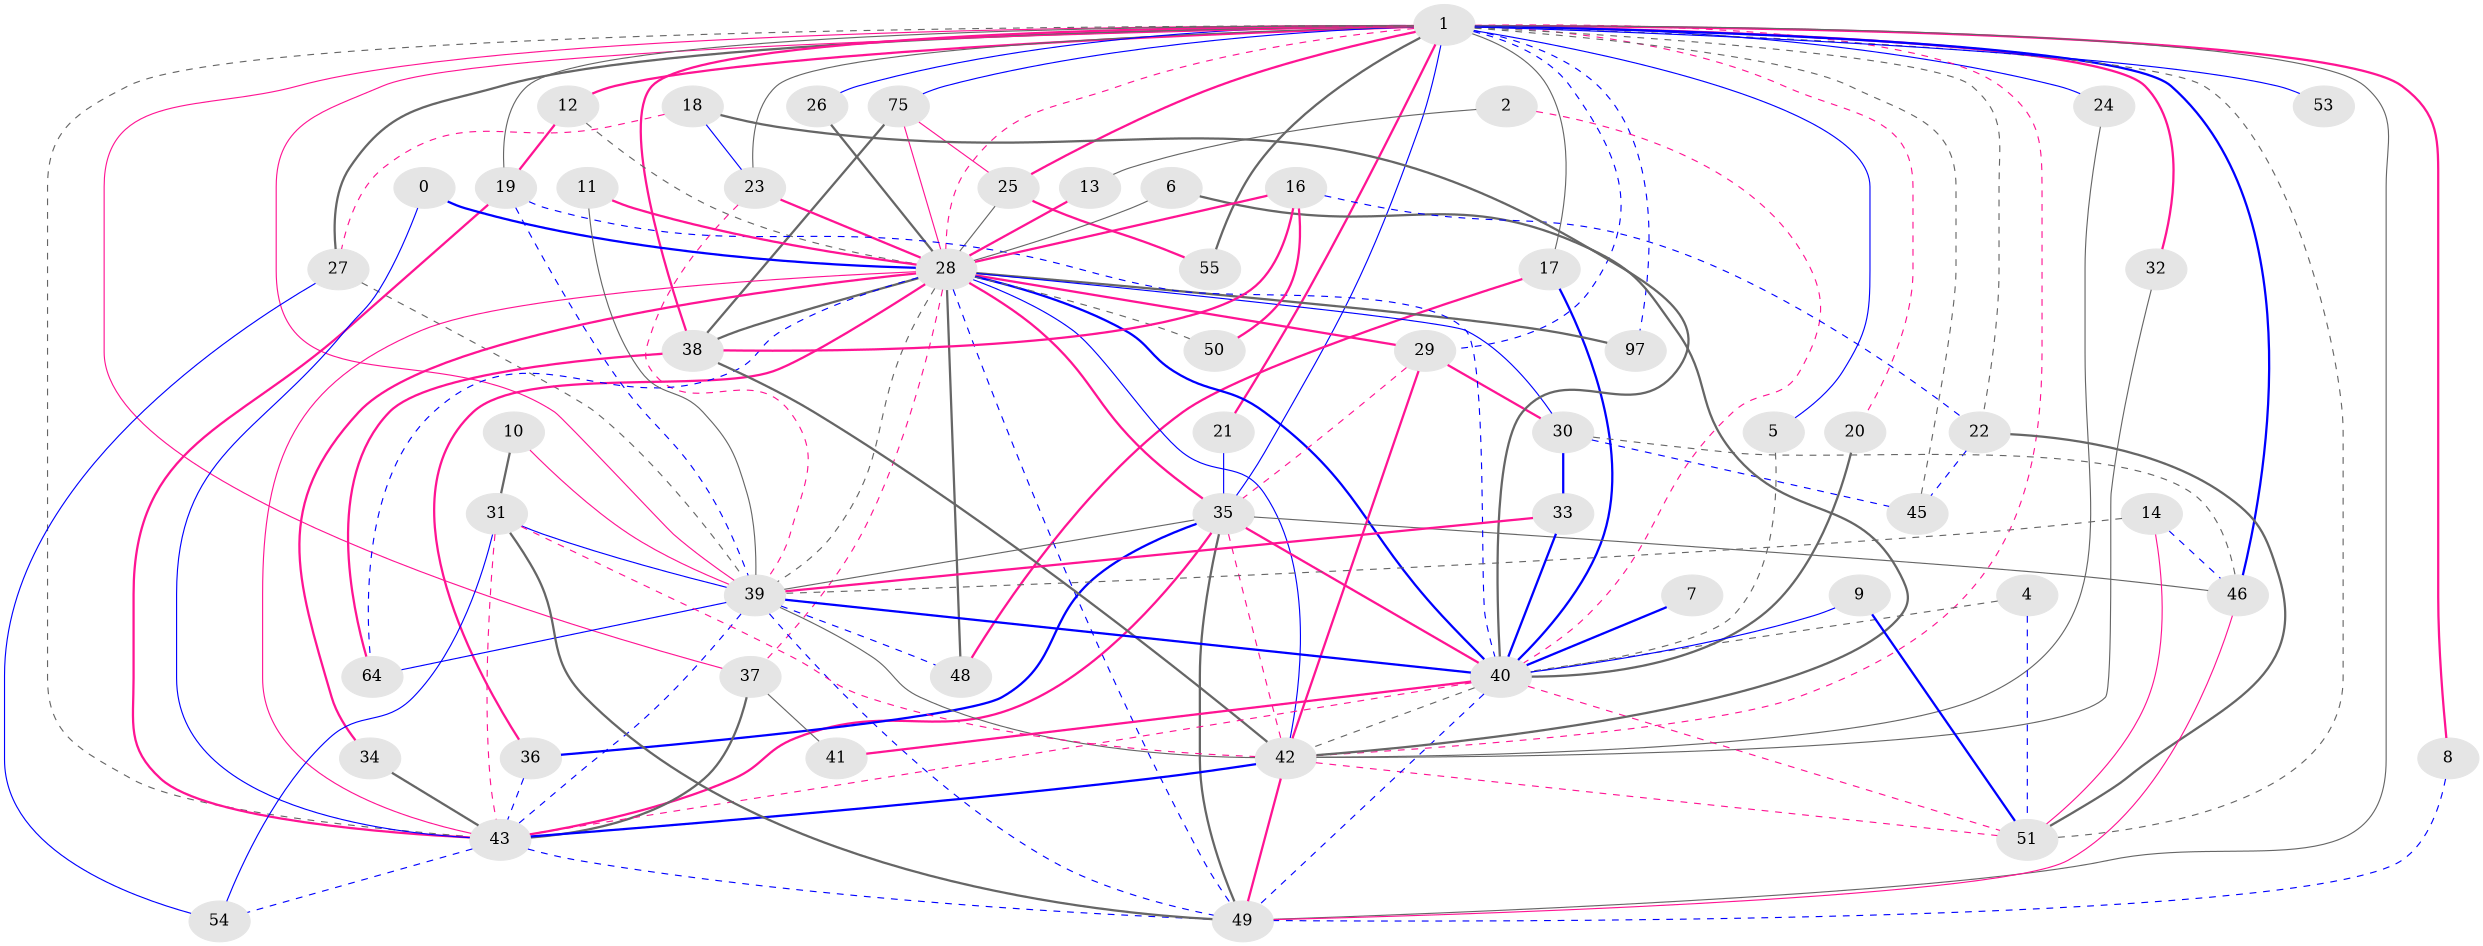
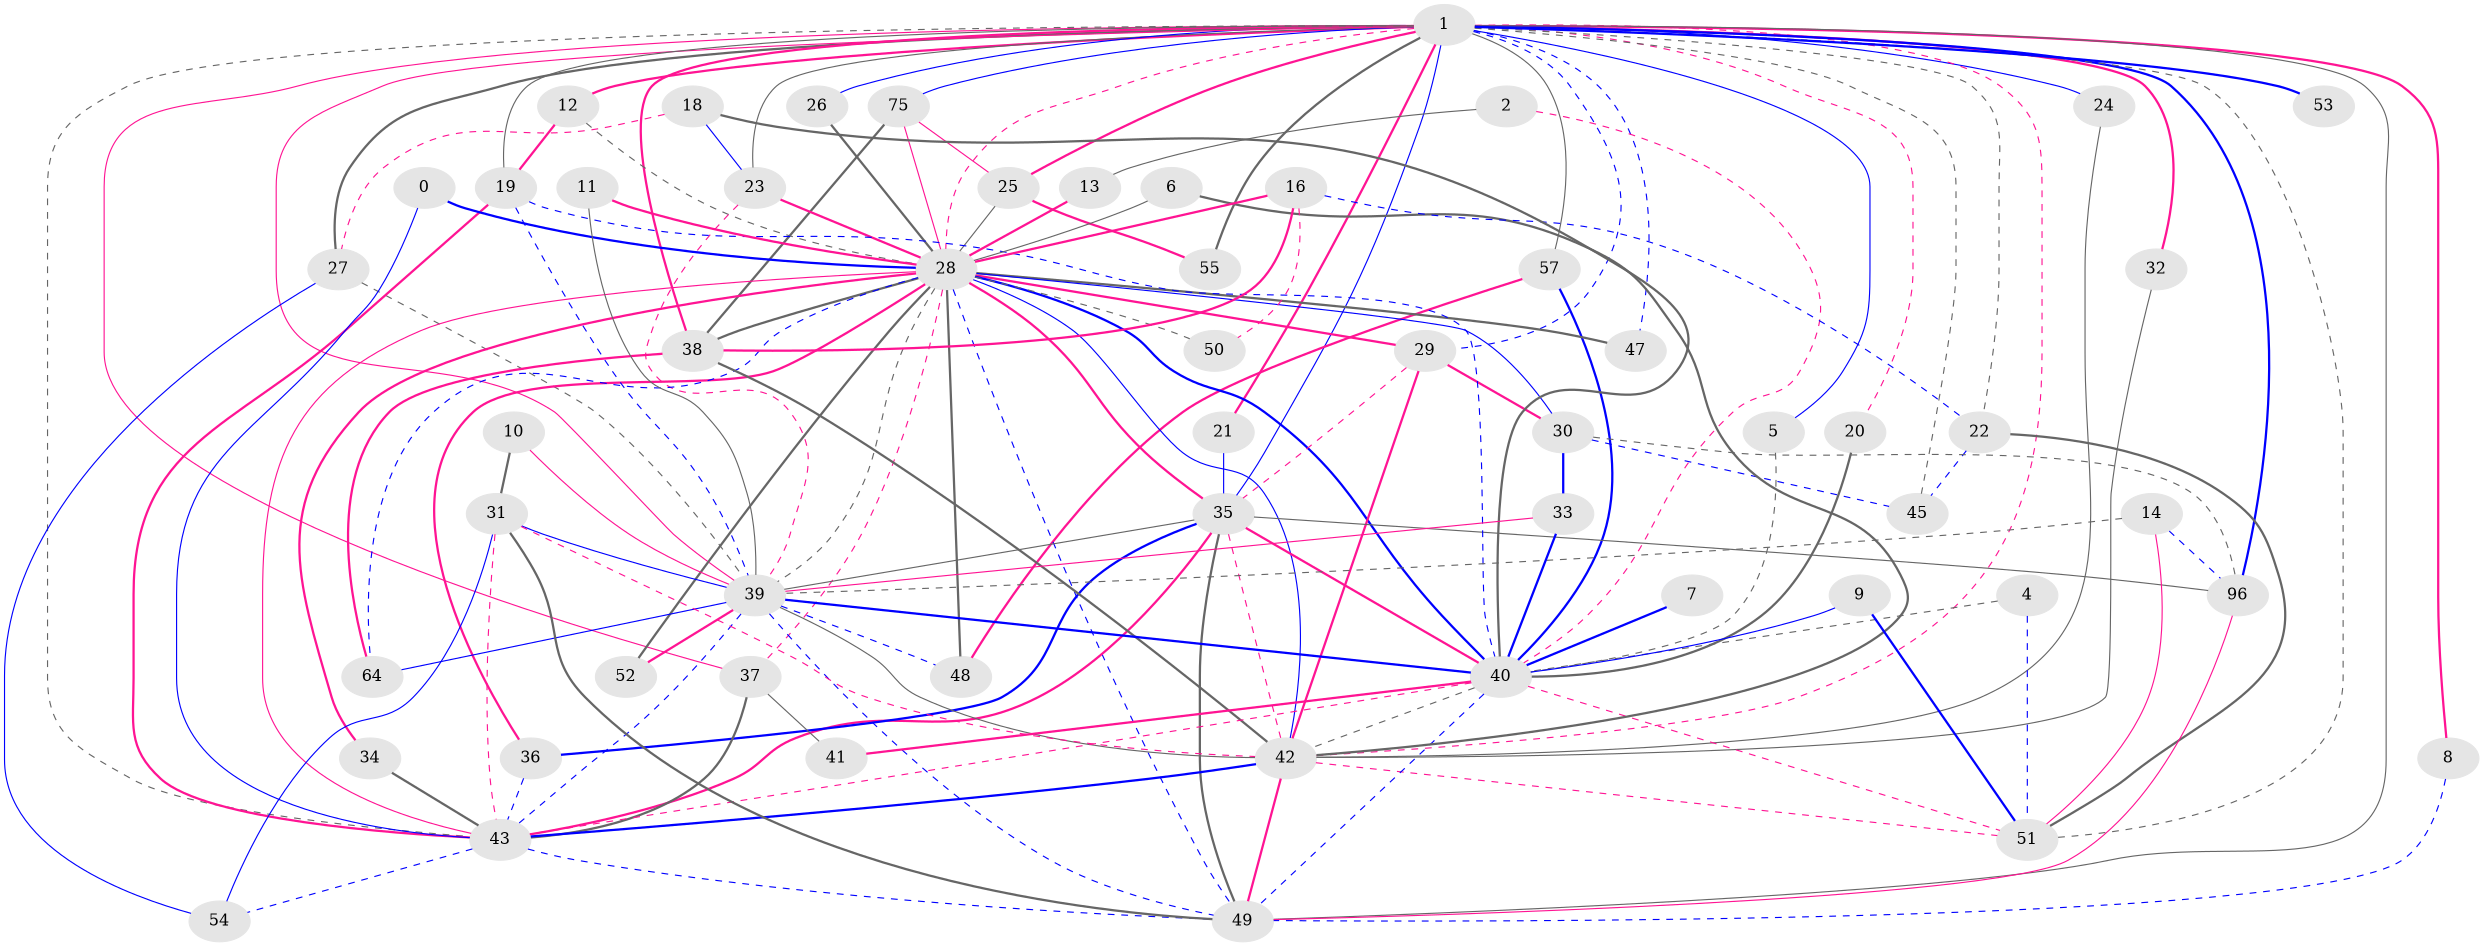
(1889, 46) -> (1889, 46)
(1550, 269) -> (1550, 269)
(1291, 284) -> (1291, 284)
(1636, 351) -> (1636, 351)
(1159, 555) -> (1159, 555)
(2238, 595) -> (2238, 595)
none -> (626, 677)
